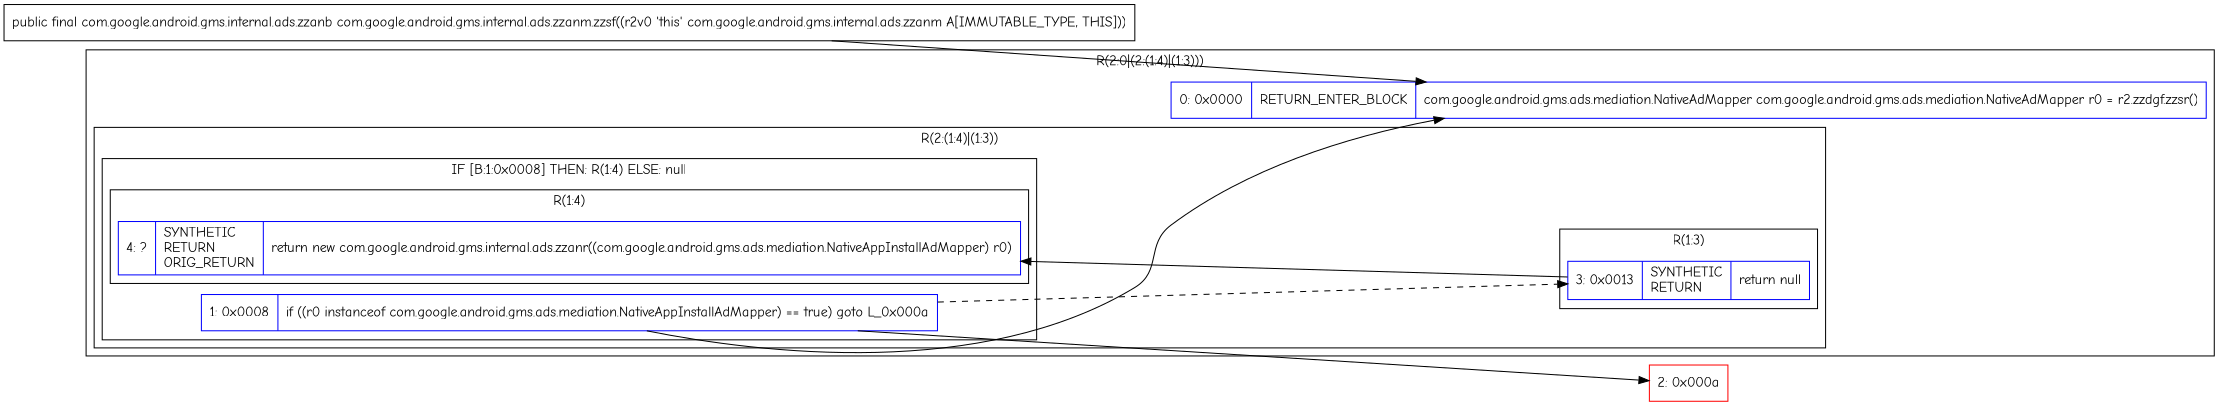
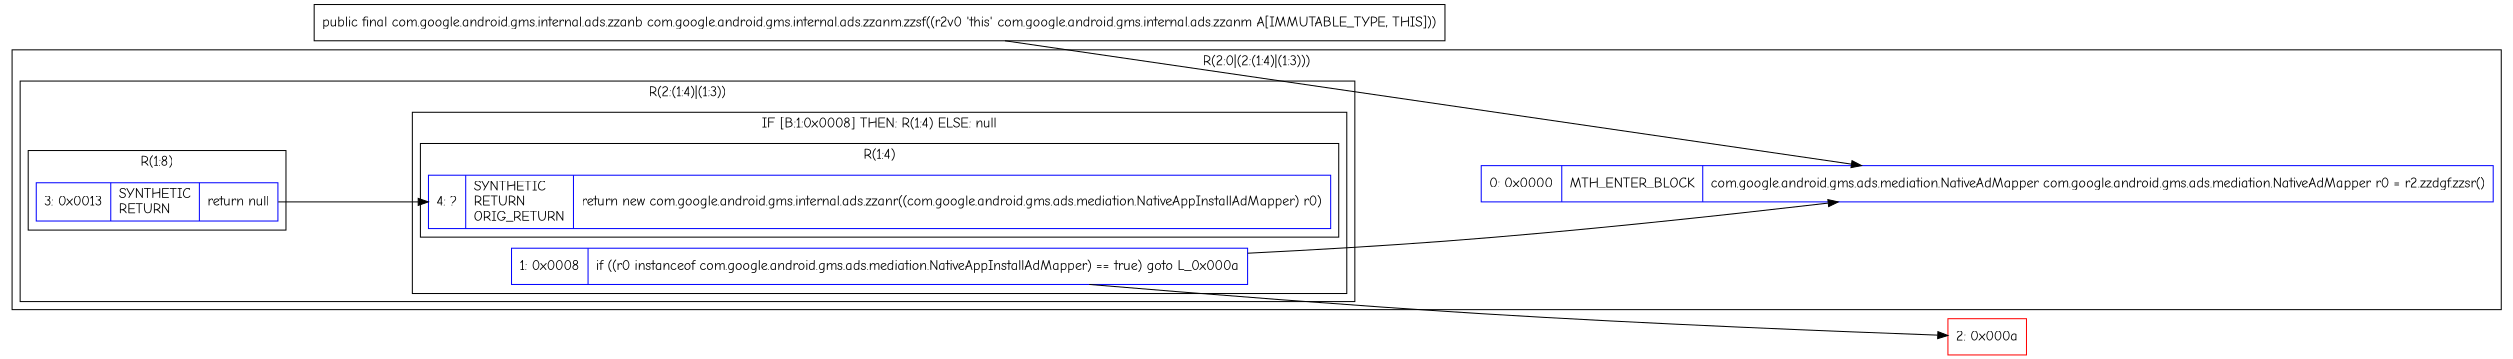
(1334, 100) -> (1632, 183)
(1689, 241) -> (157, 162)
(1248, 293) -> none
